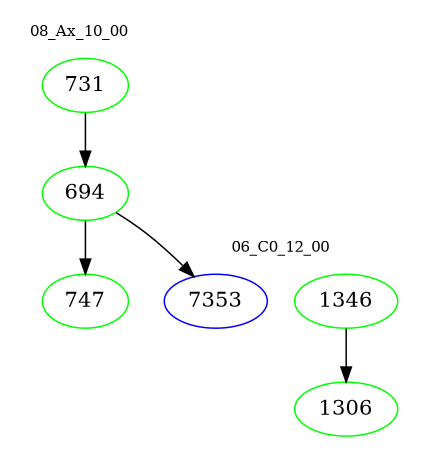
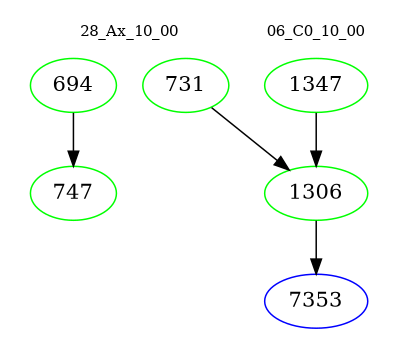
(79, 32) -> (130, 32)
(85, 132) -> (231, 123)
(162, 247) -> (316, 240)
(281, 248) -> (316, 32)
(346, 301) -> (316, 85)
